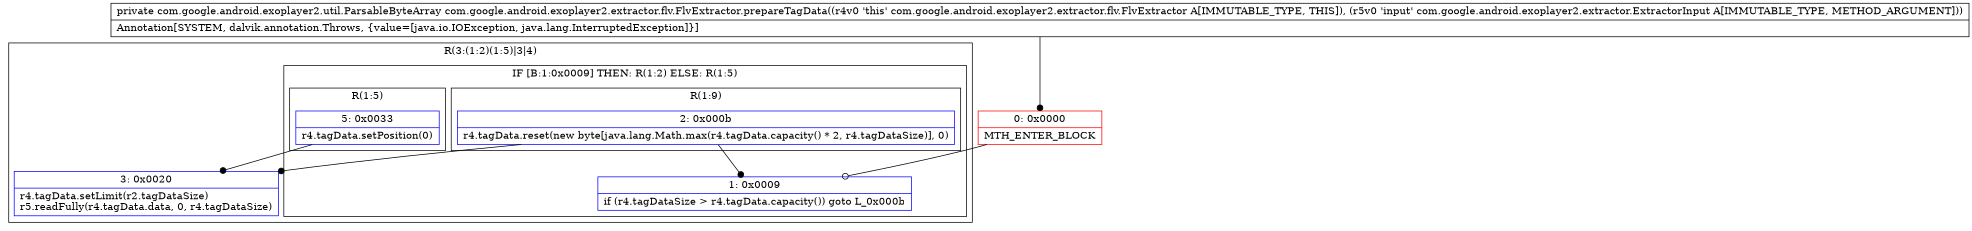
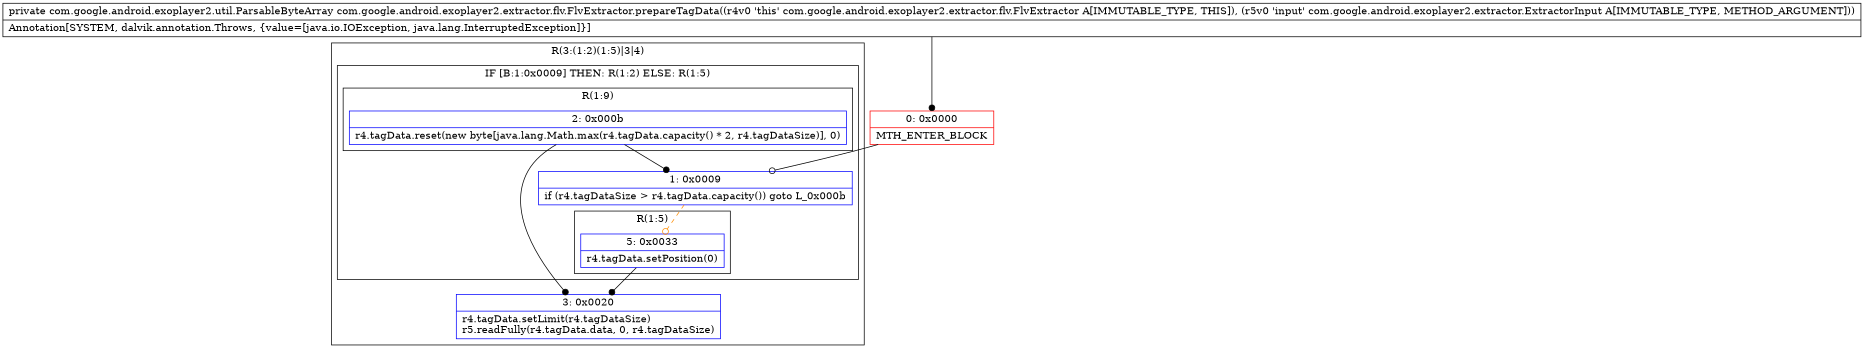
(114, 196) -> (556, 319)
none -> (676, 217)
